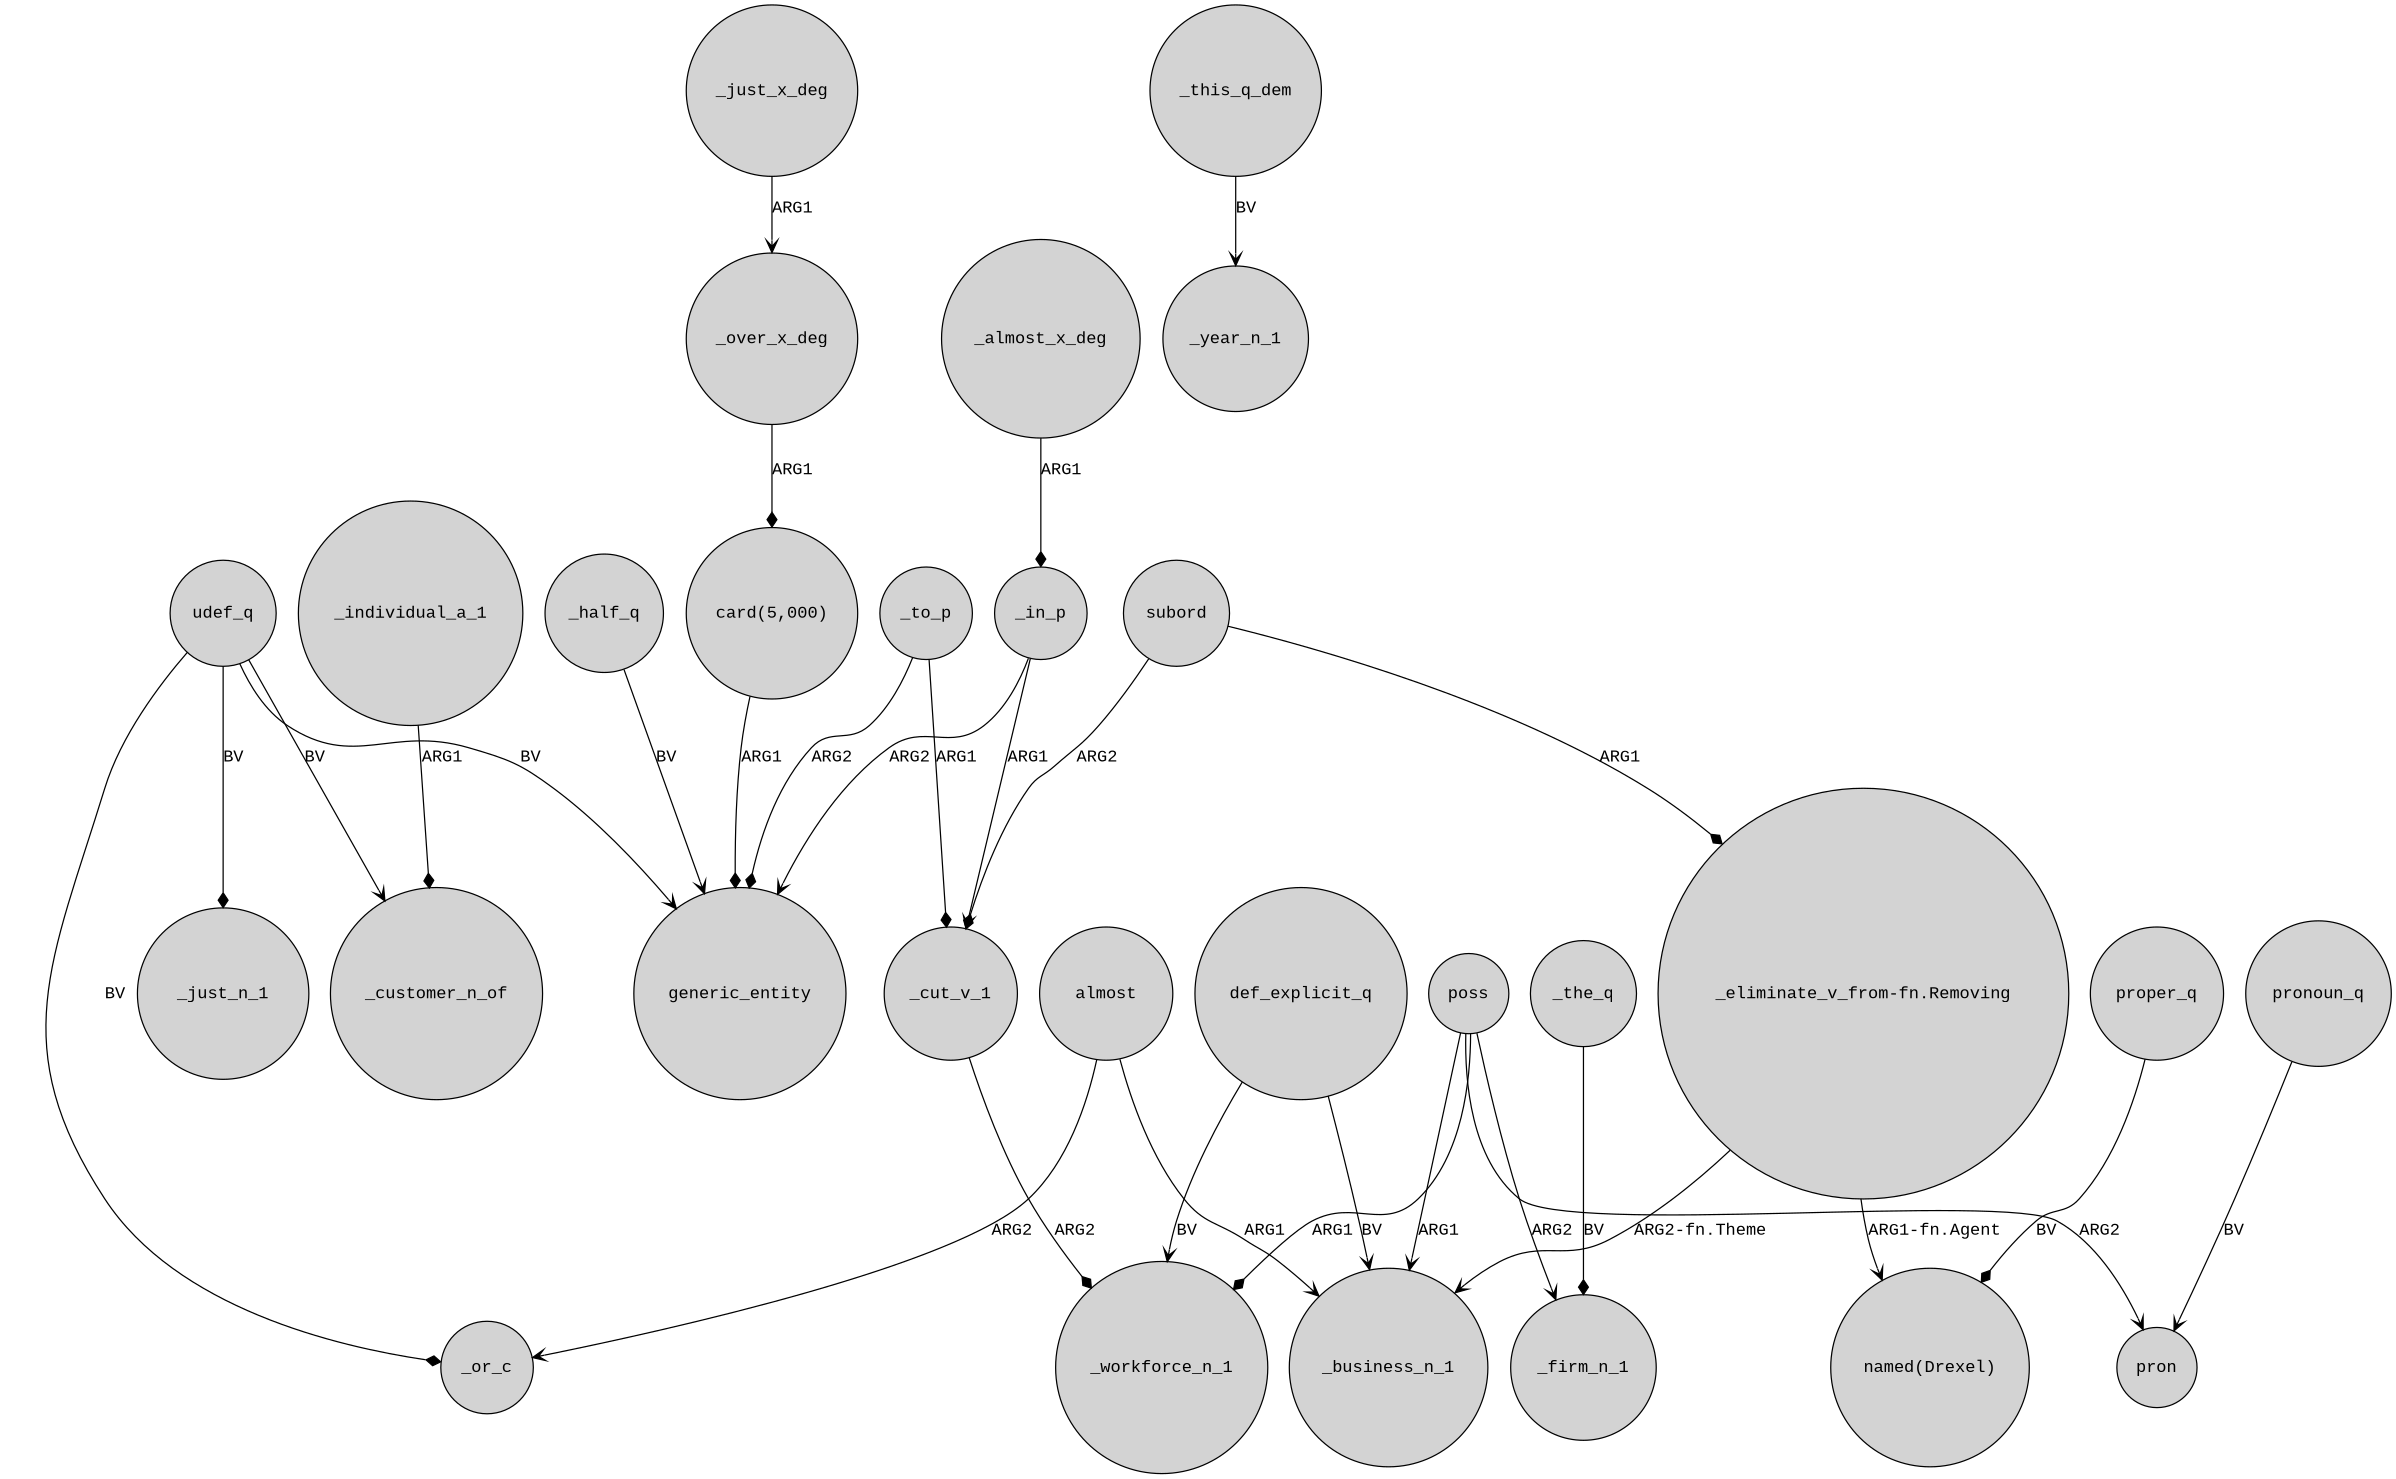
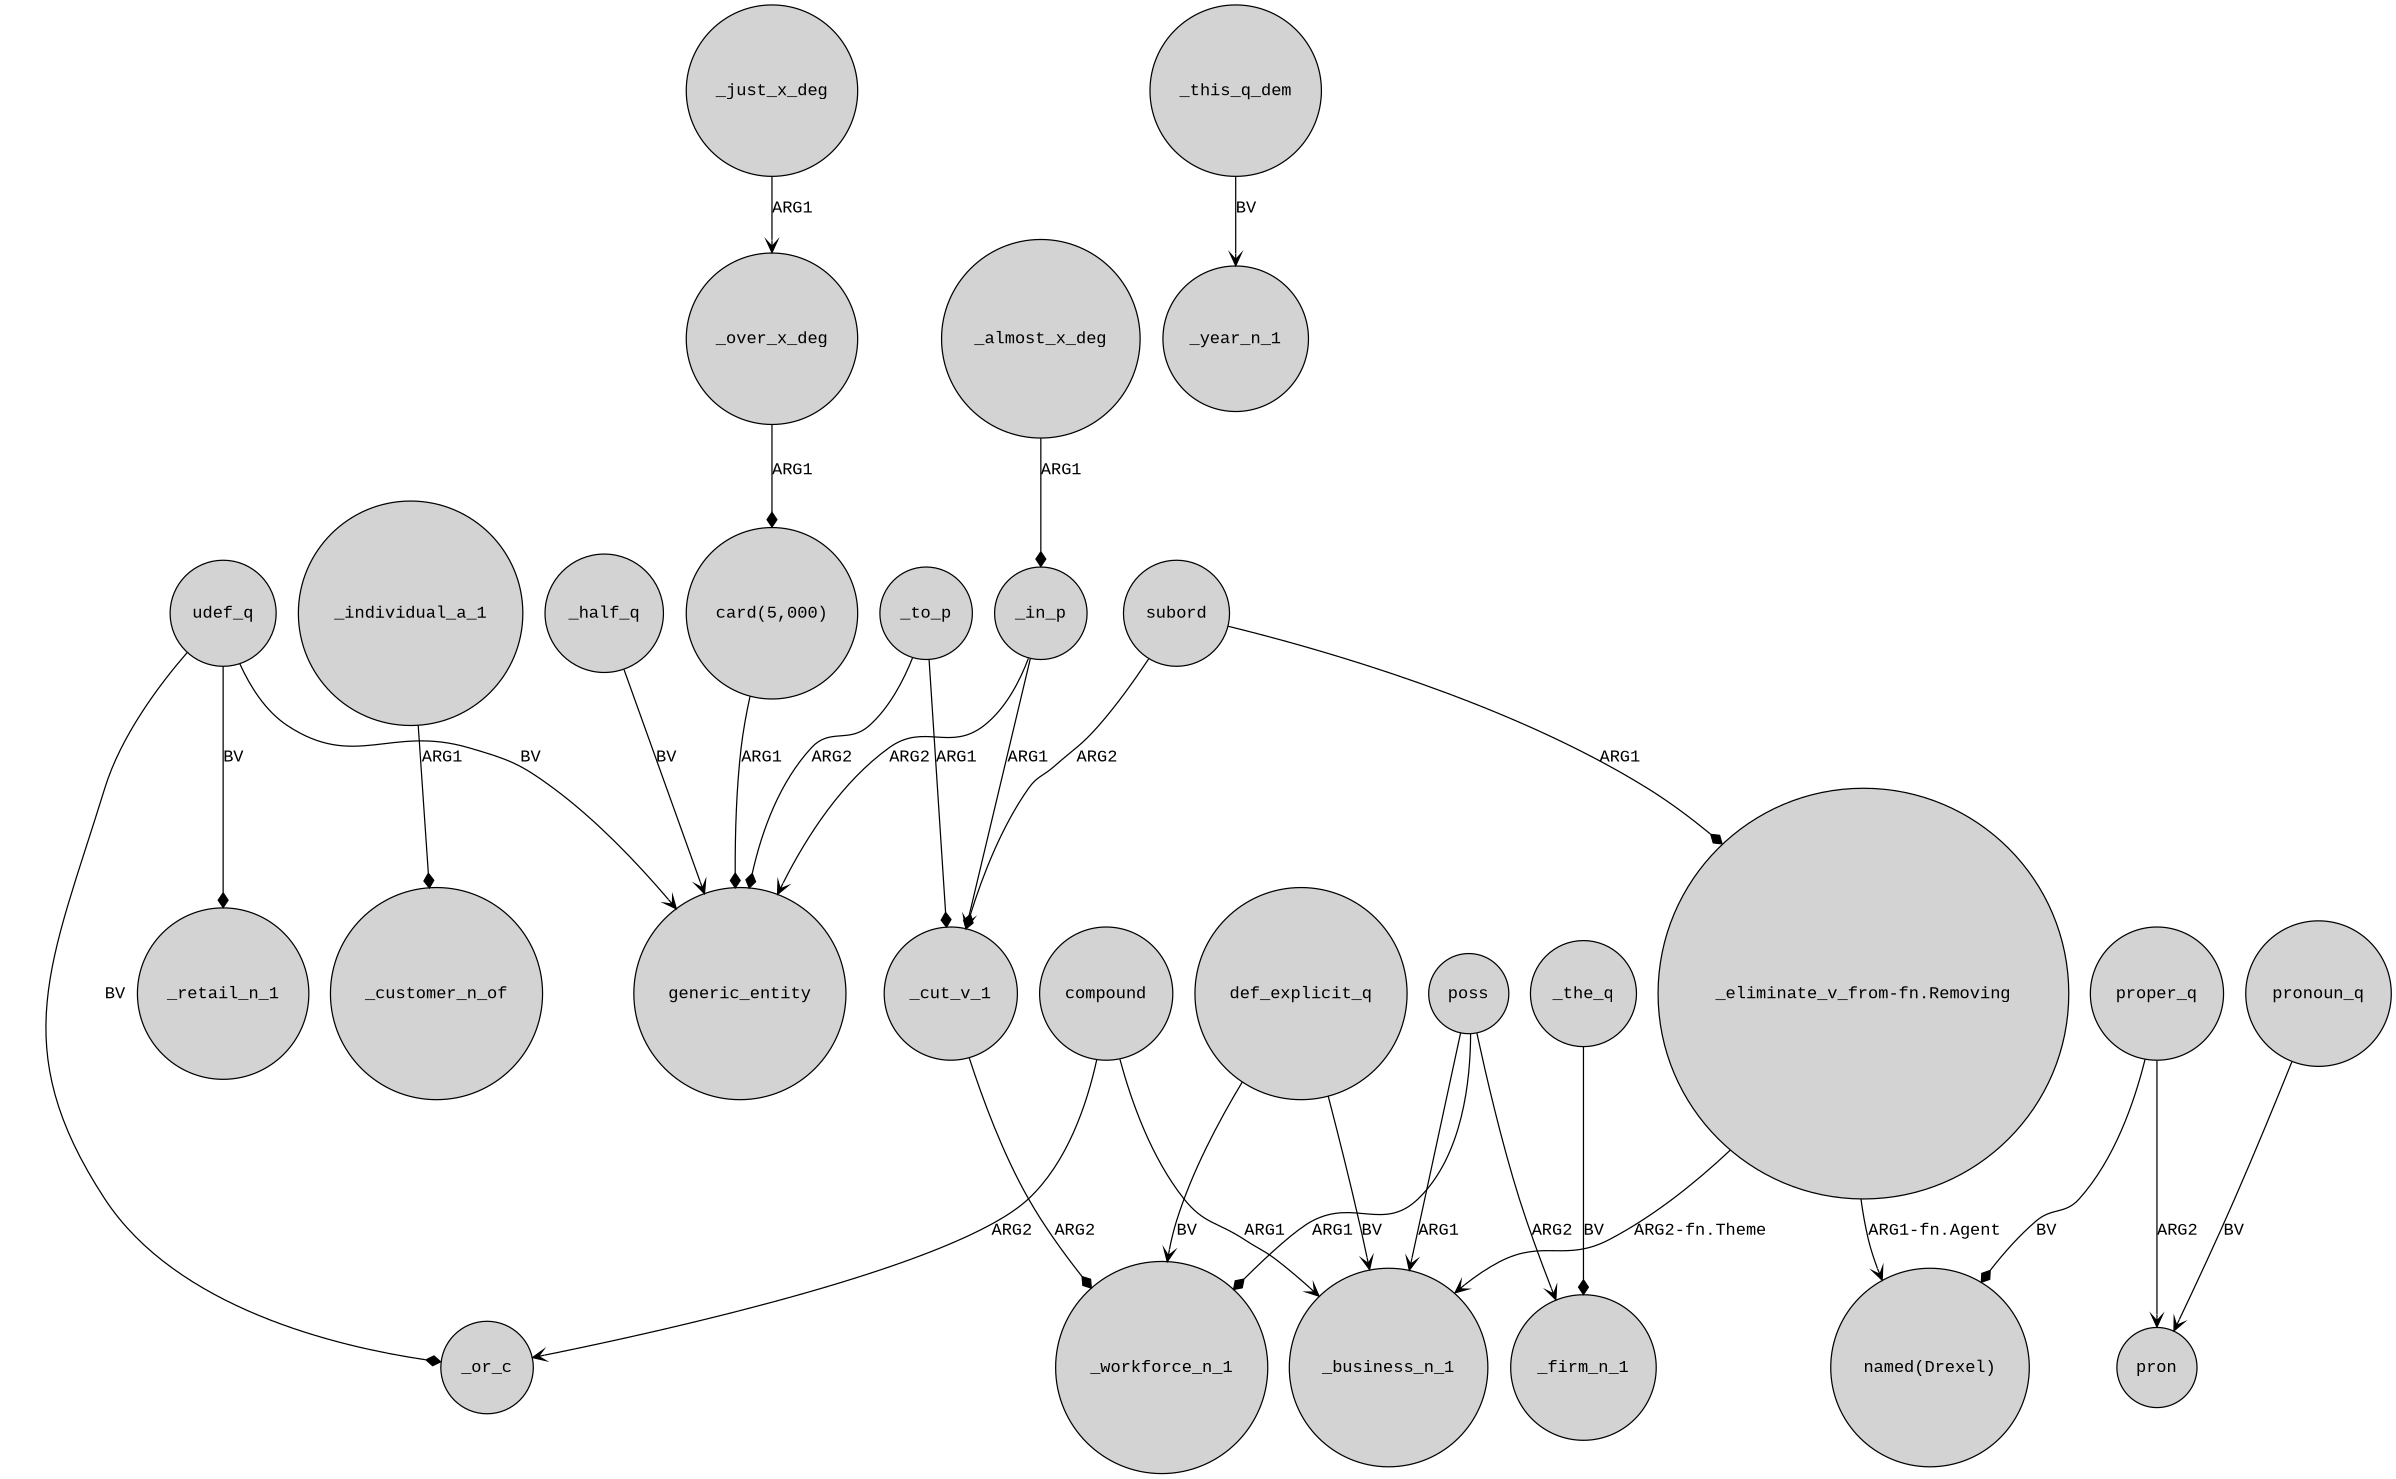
(314, 775) -> none
(223, 994) -> (223, 994)
(1106, 994) -> (1106, 994)
(1762, 1214) -> (2157, 1187)
